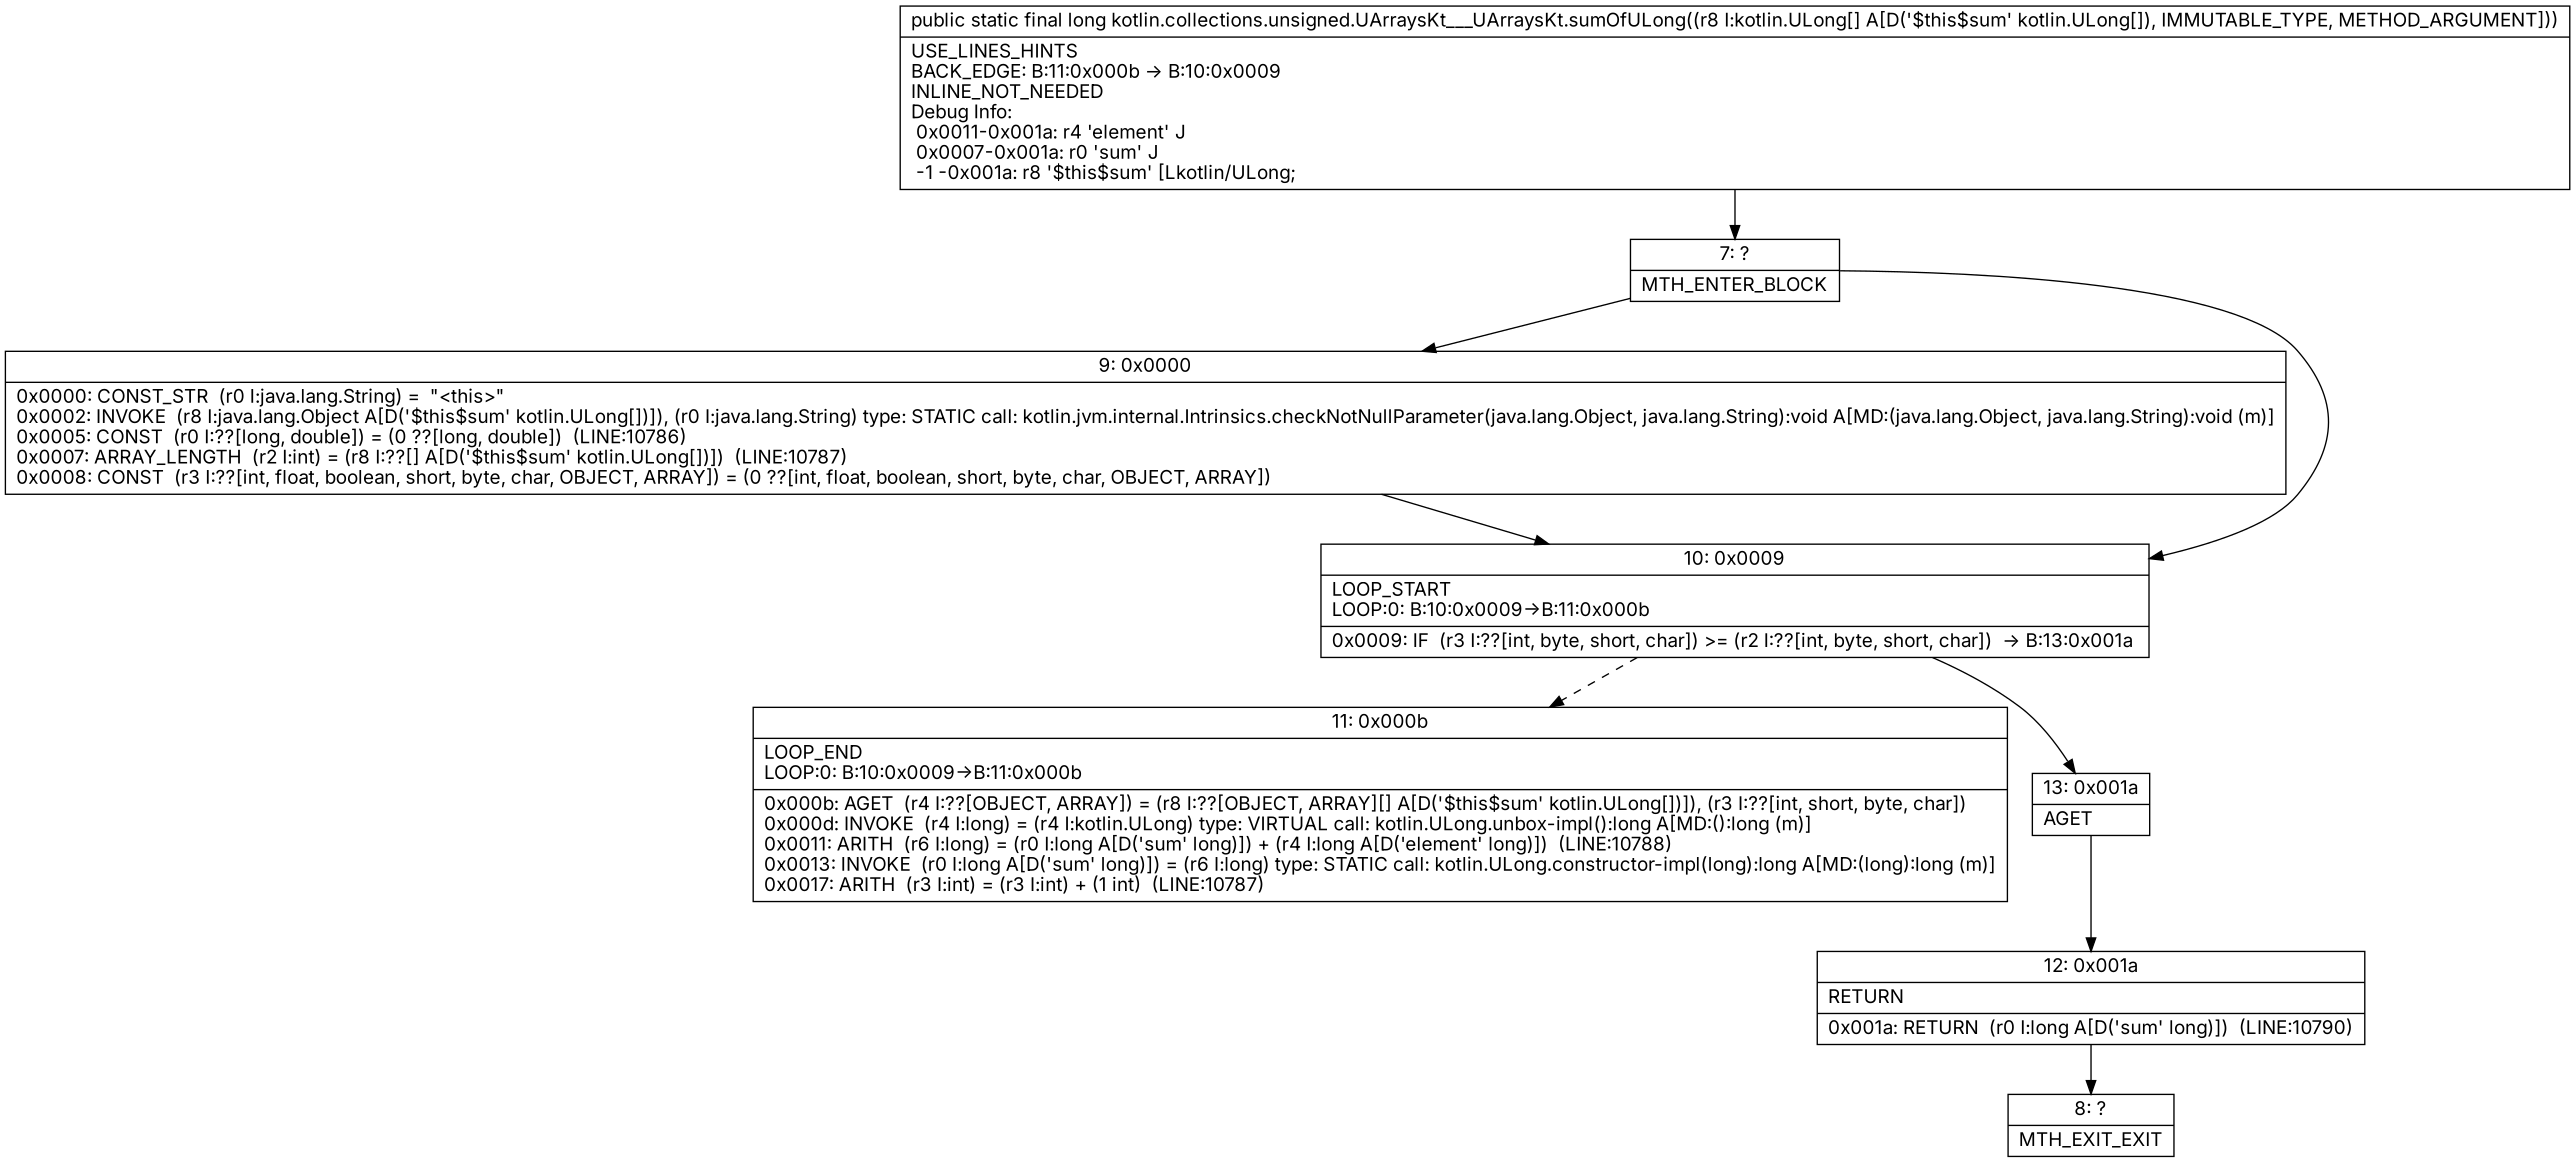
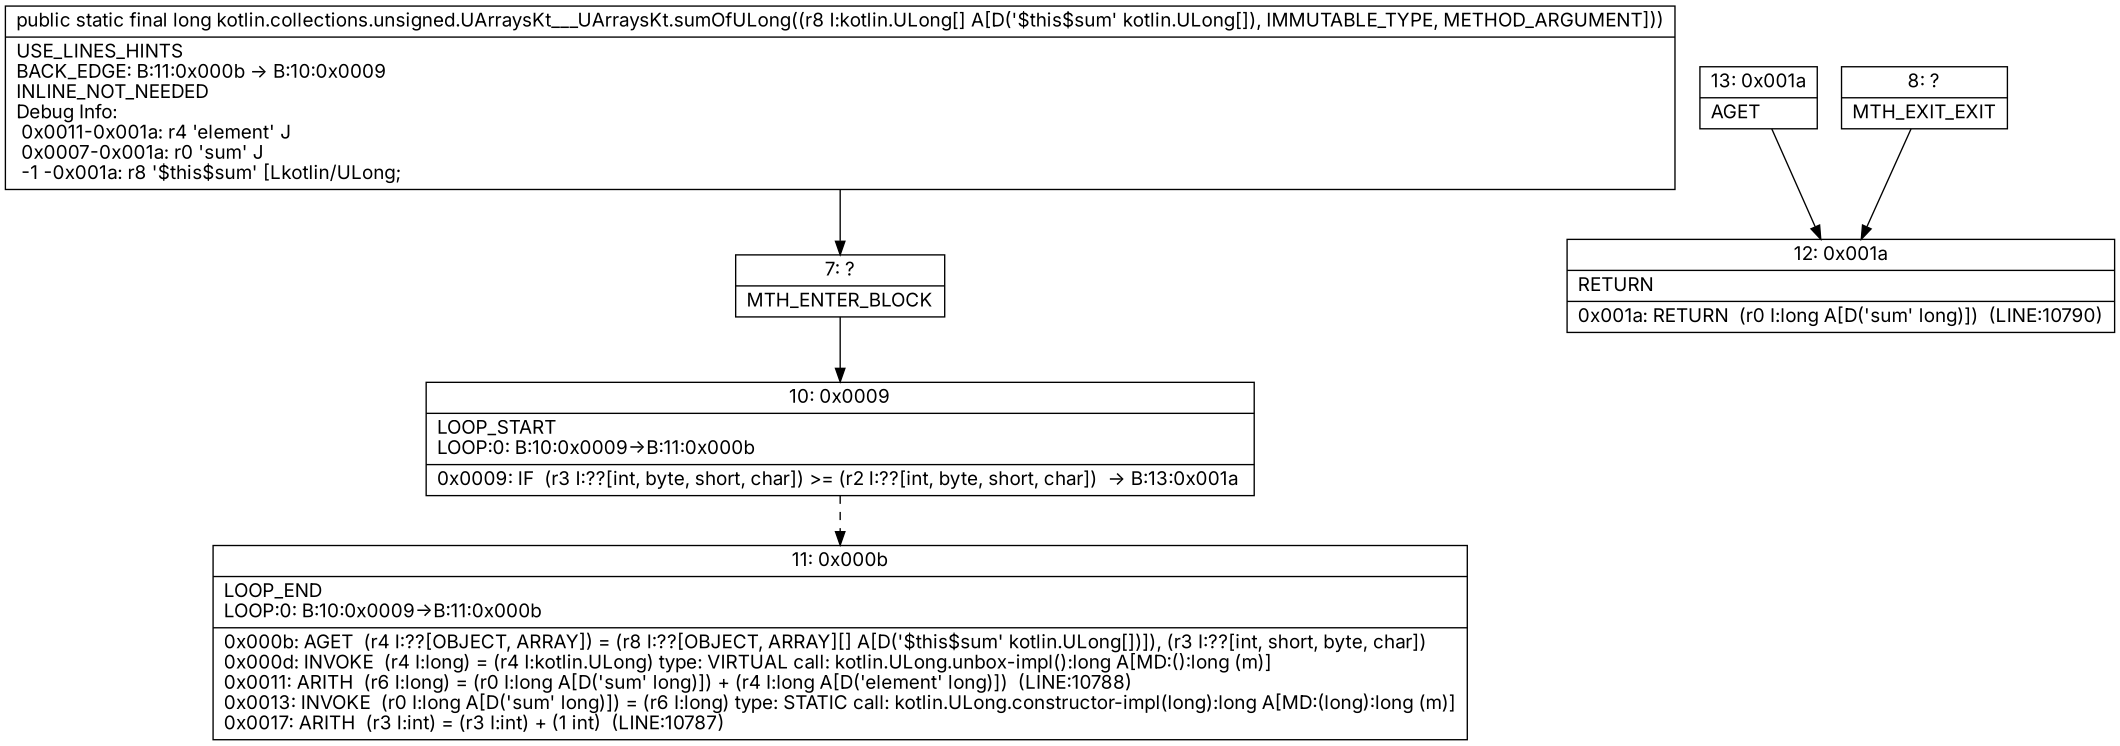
(1146, 423) -> none
(2009, 699) -> none
(2091, 1063) -> (1889, 178)
